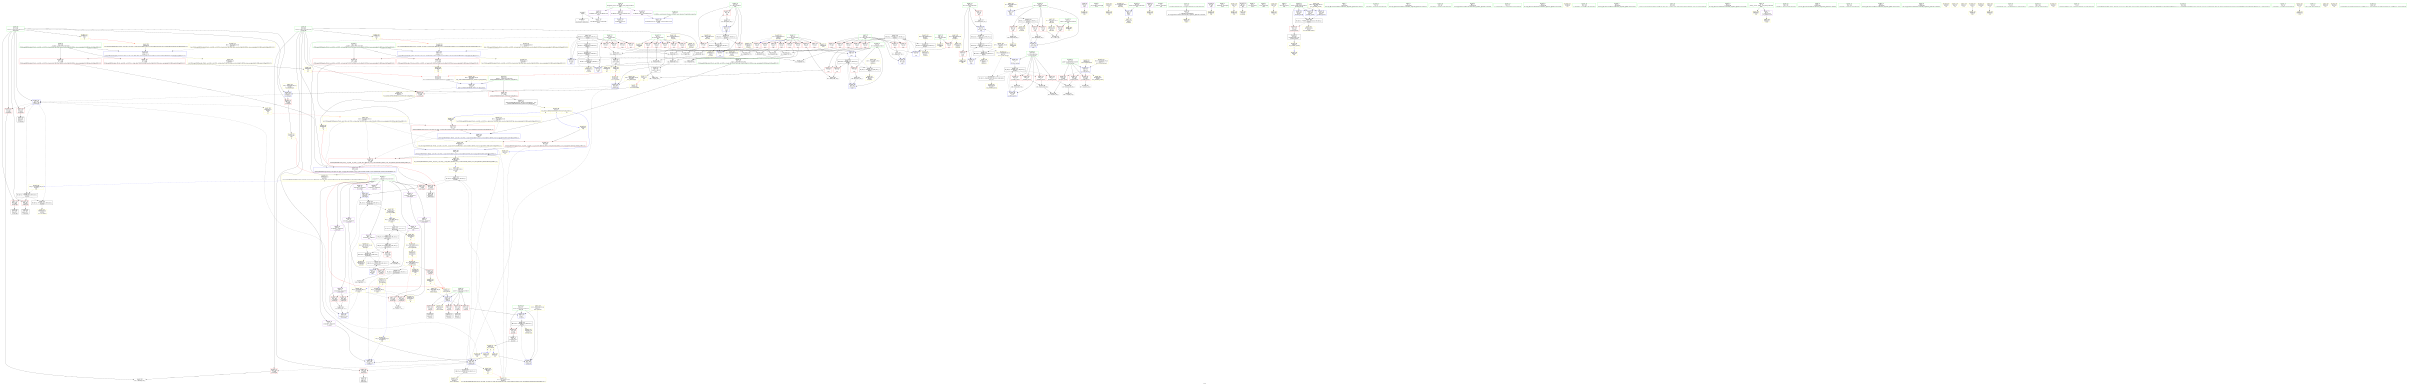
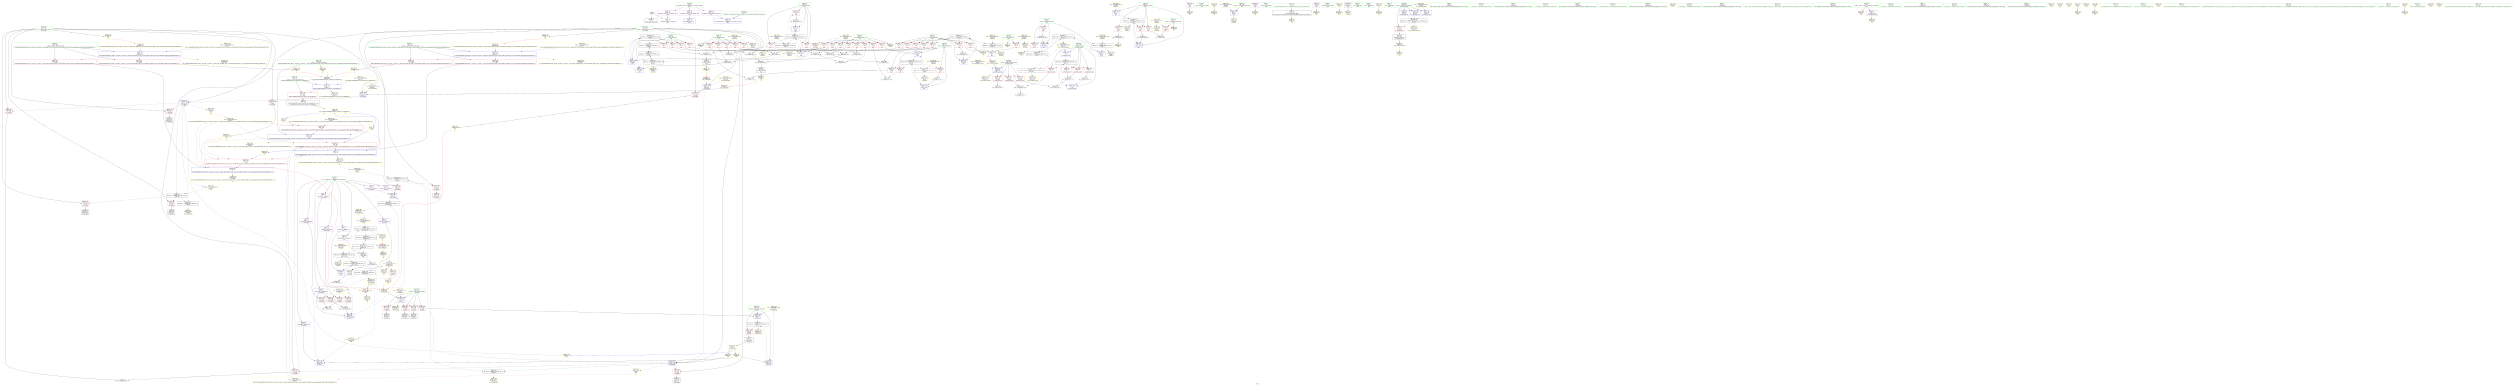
none -> (983, 54)
